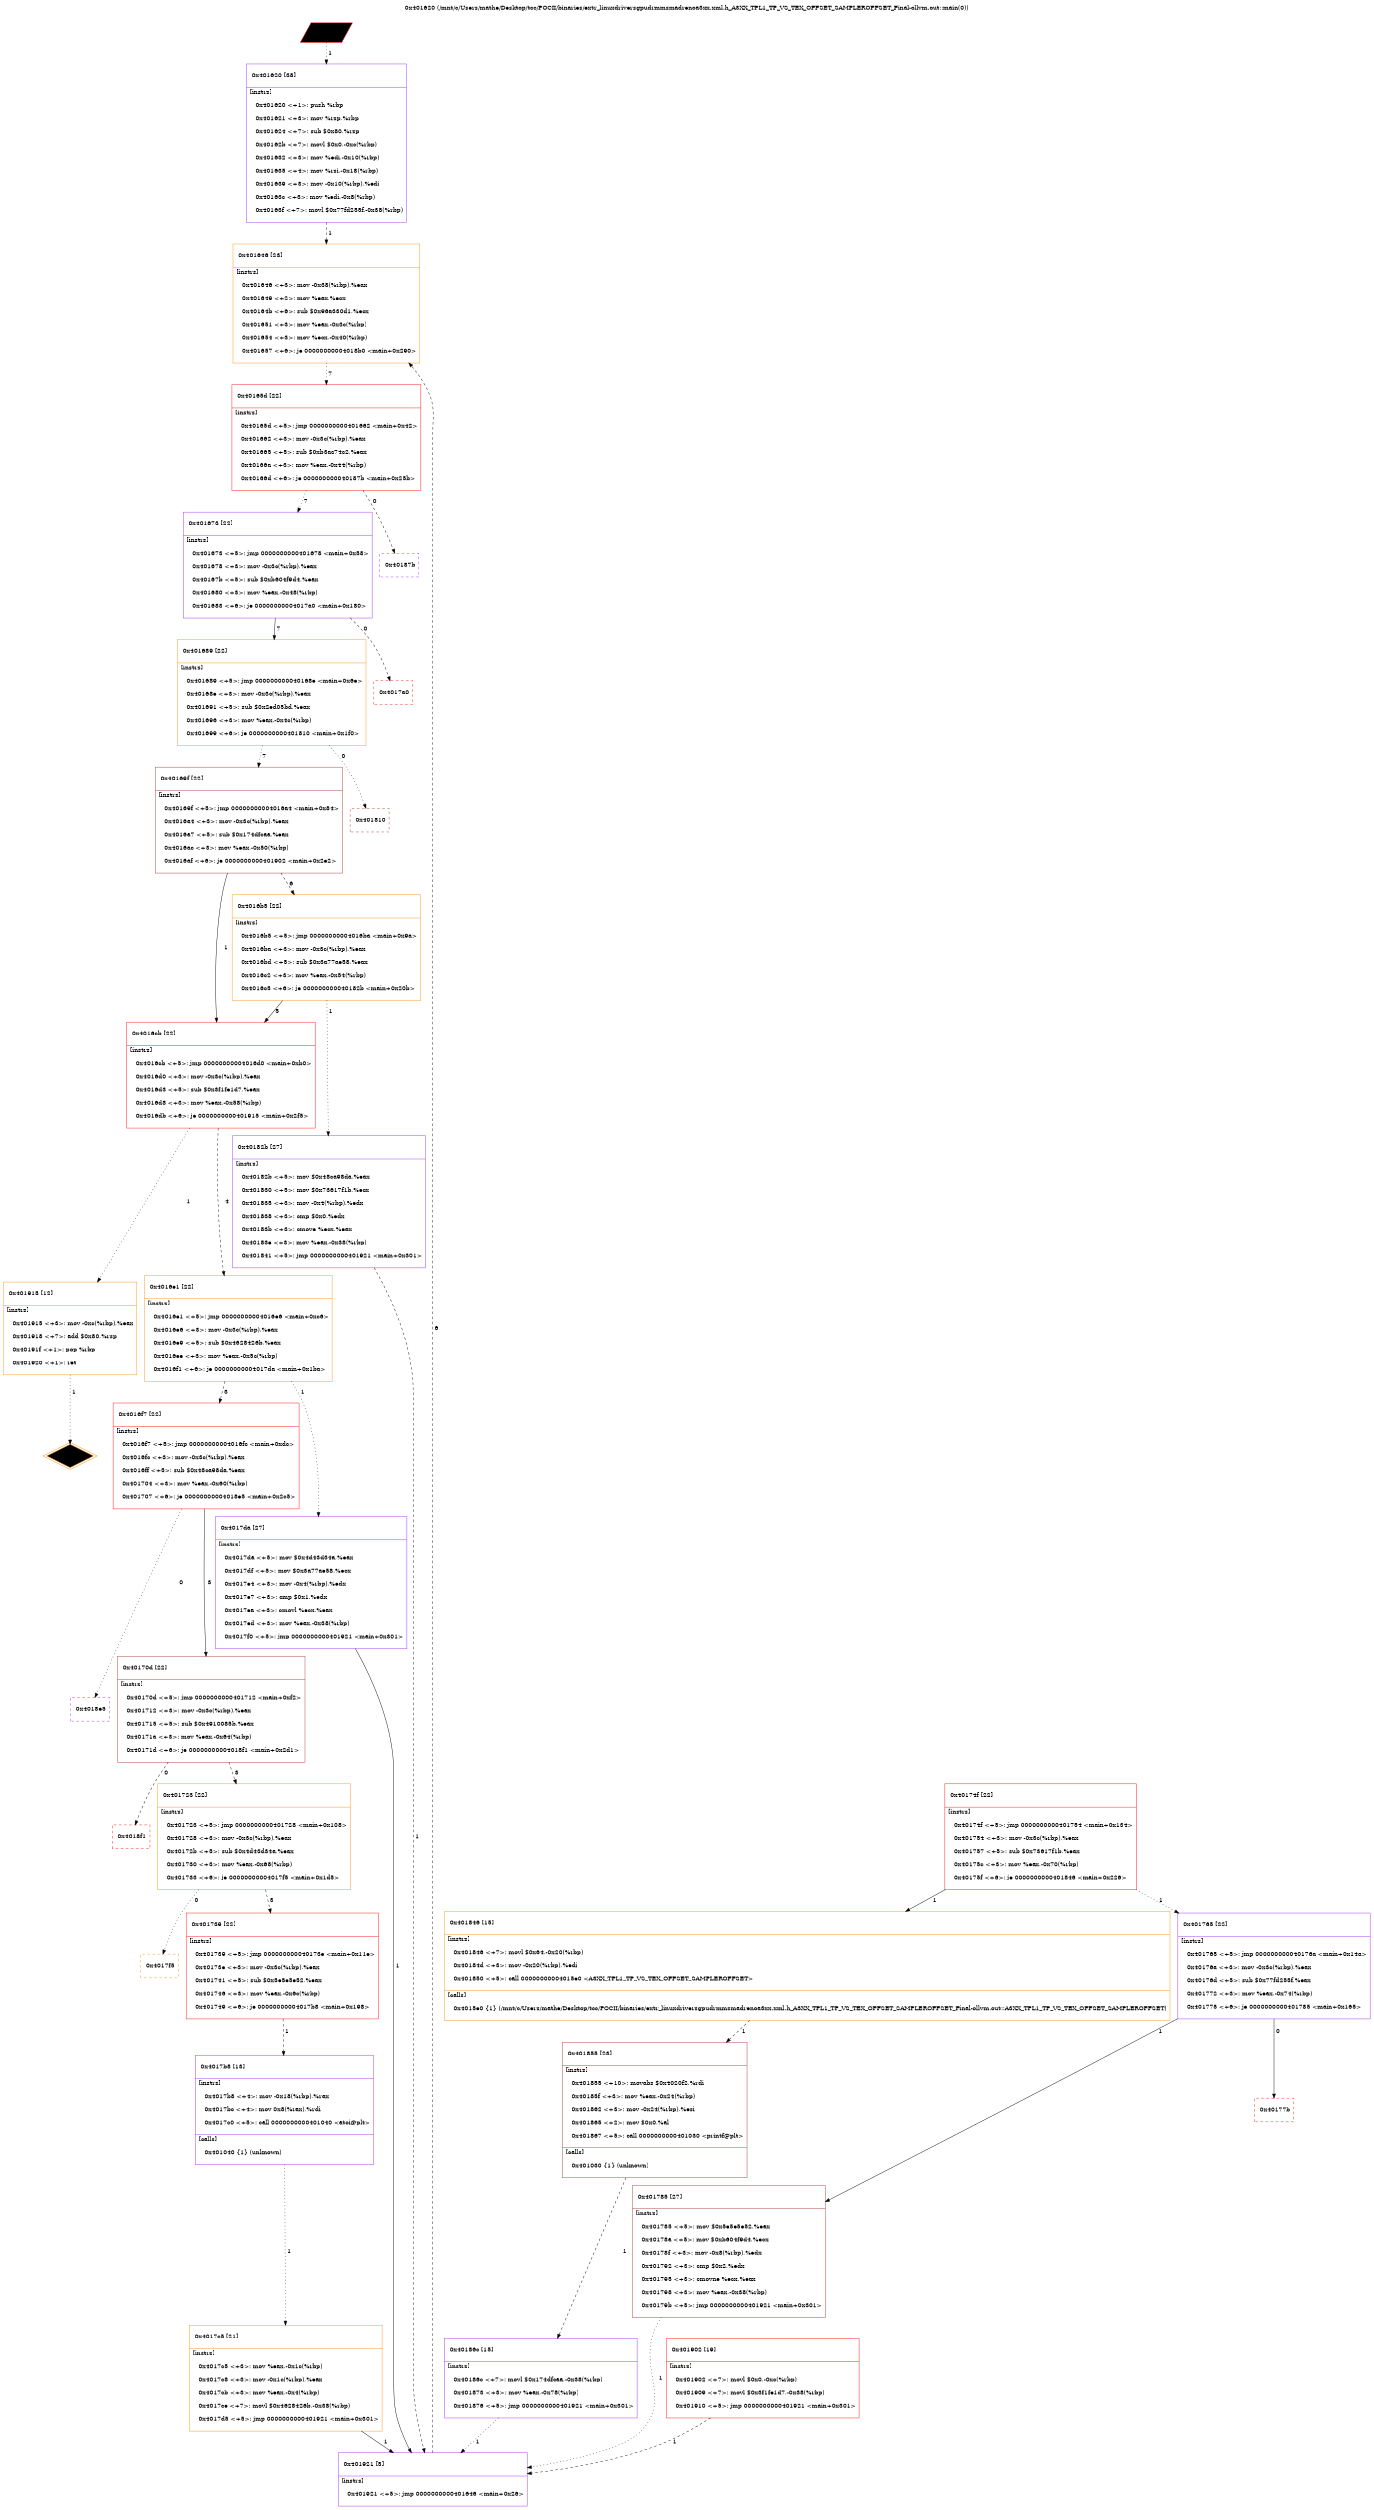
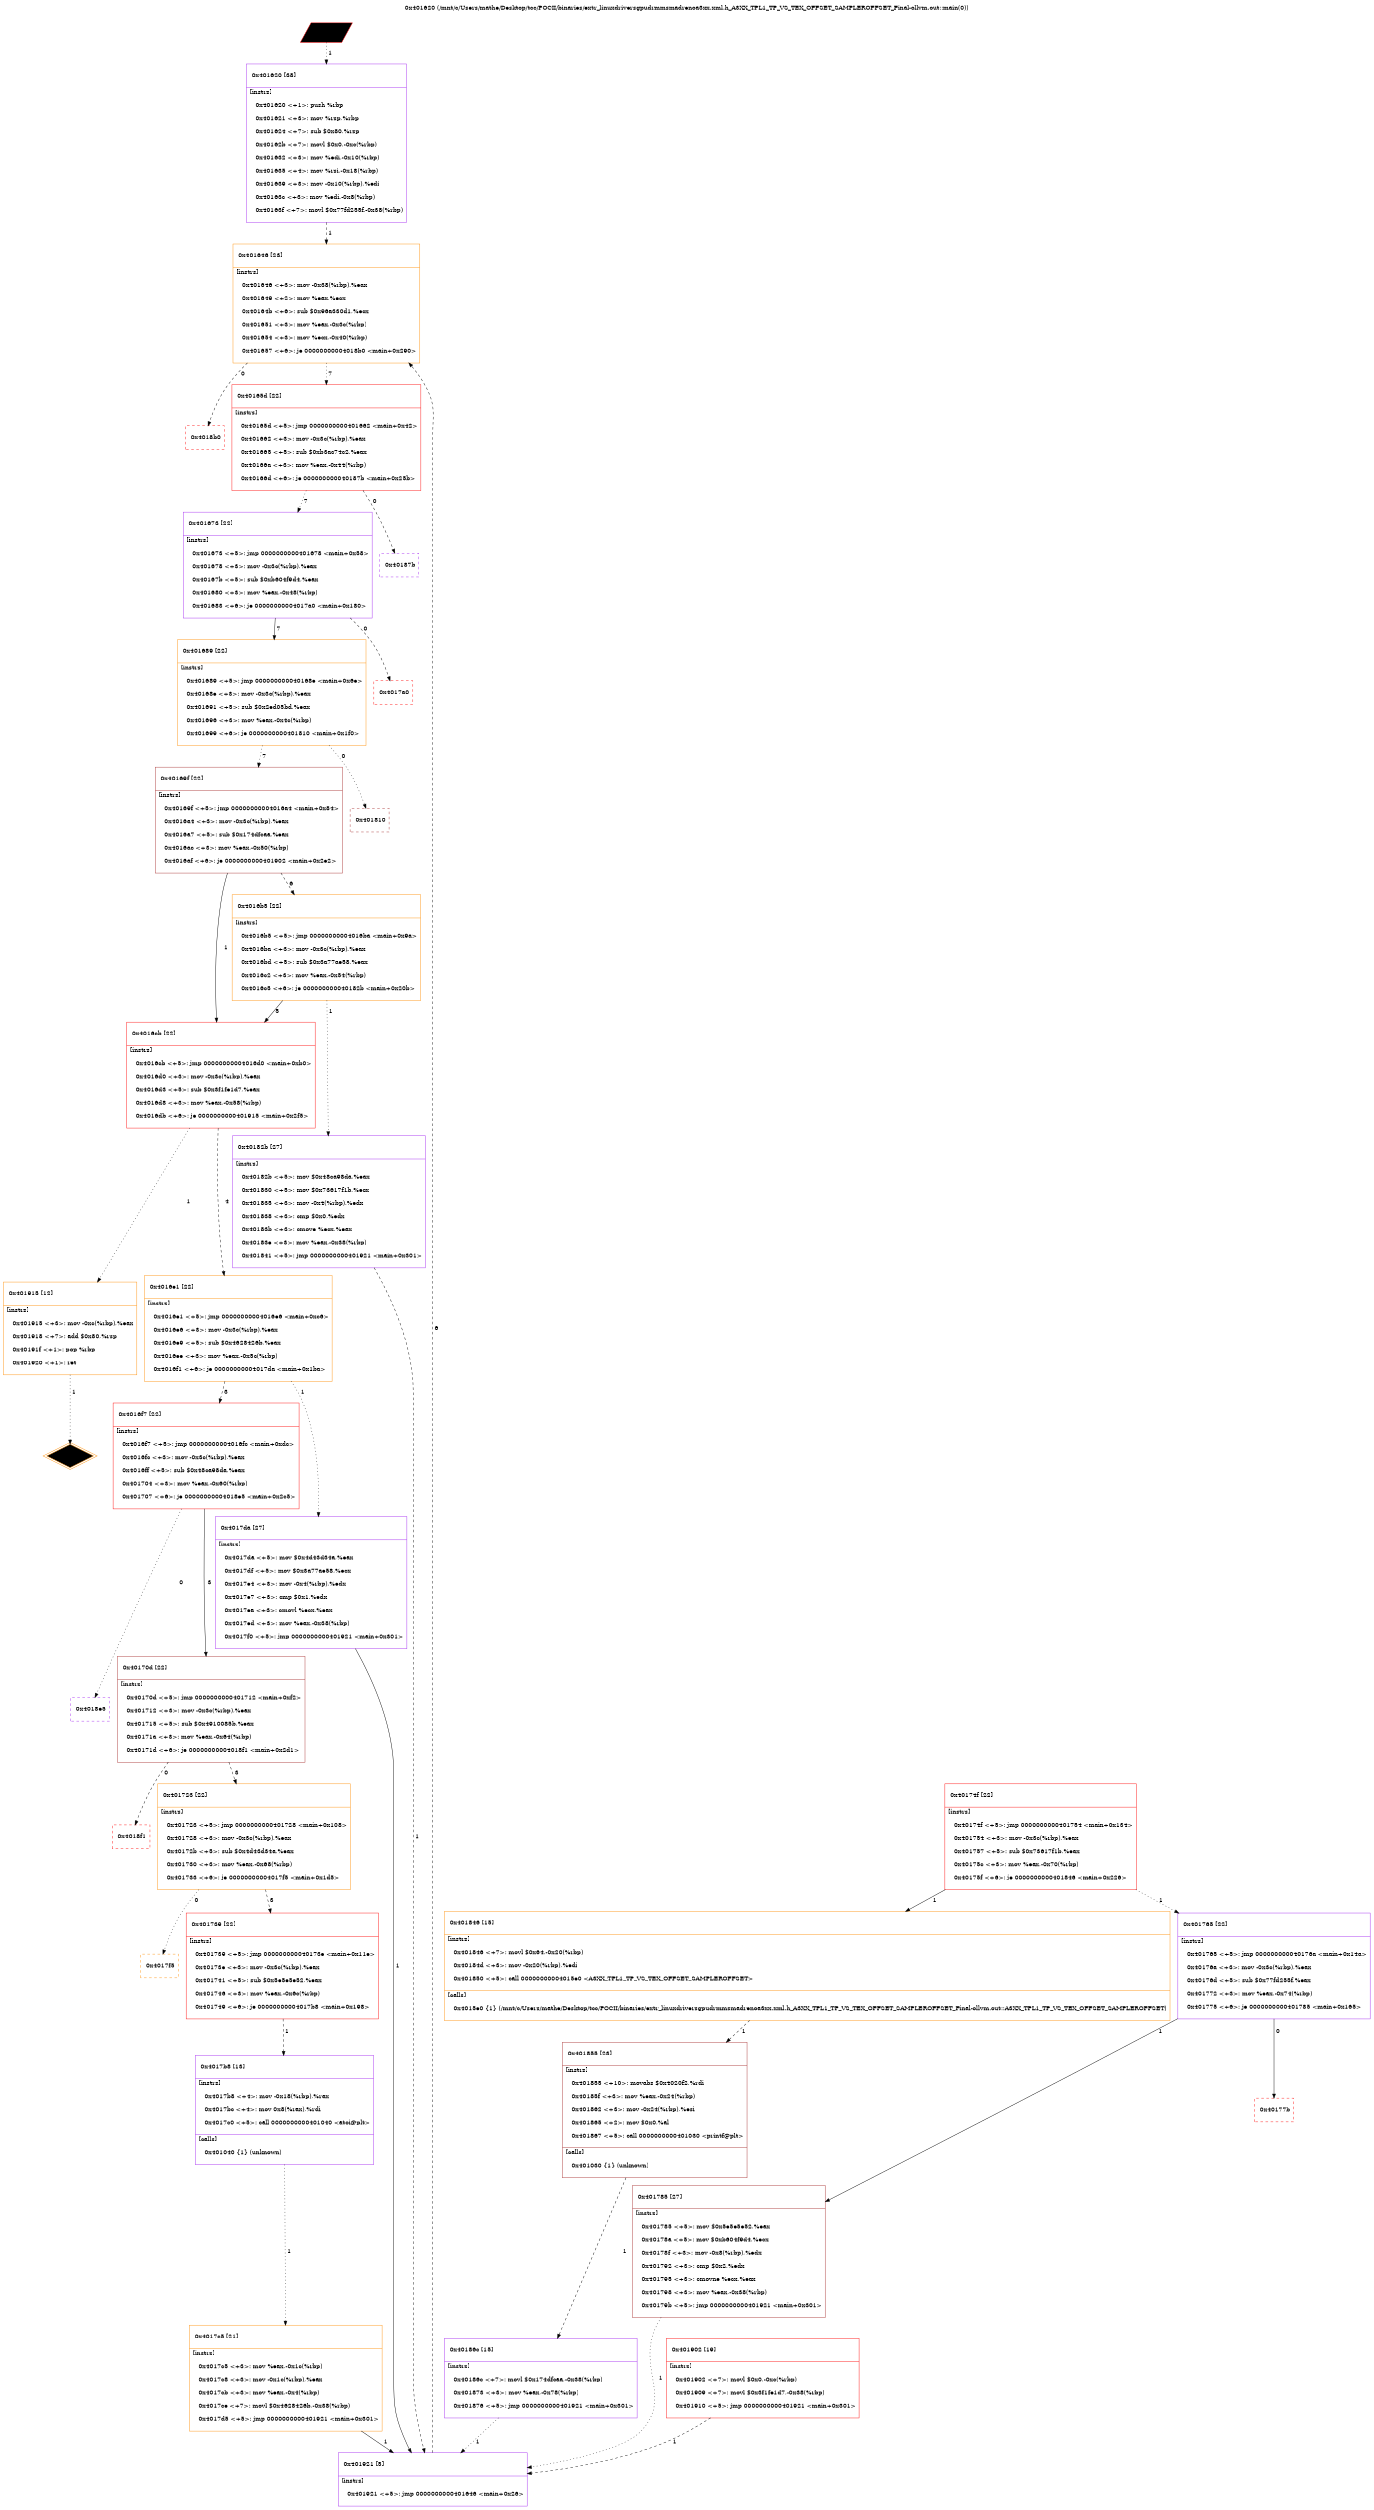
none -> (205, 438)
